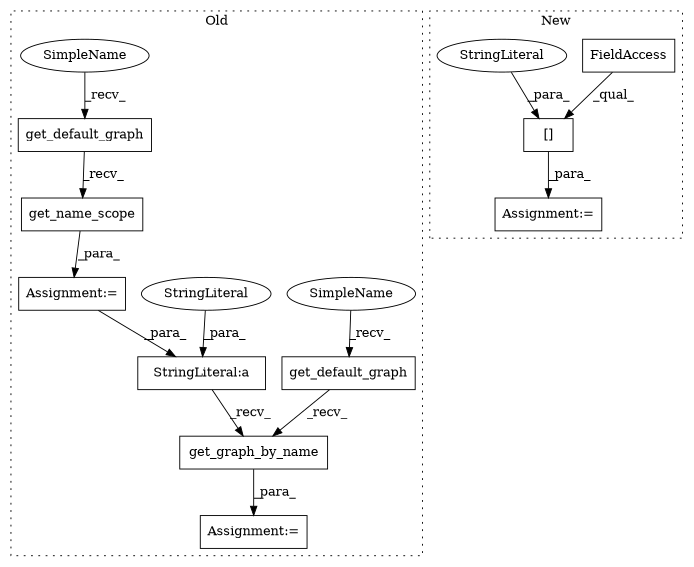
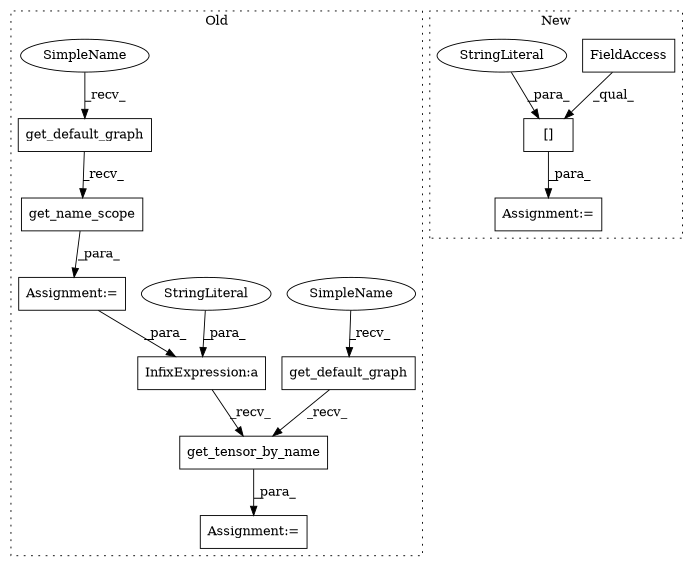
(202, 373) -> (202, 373)
(254, 453) -> (254, 453)
